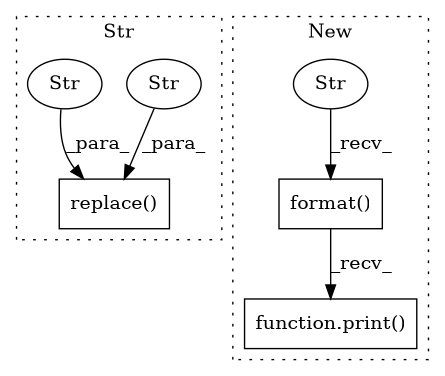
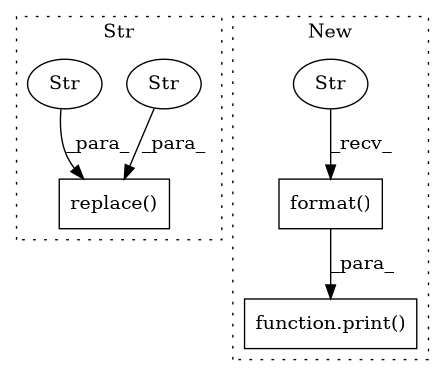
(362, 264) -> (362, 264)
